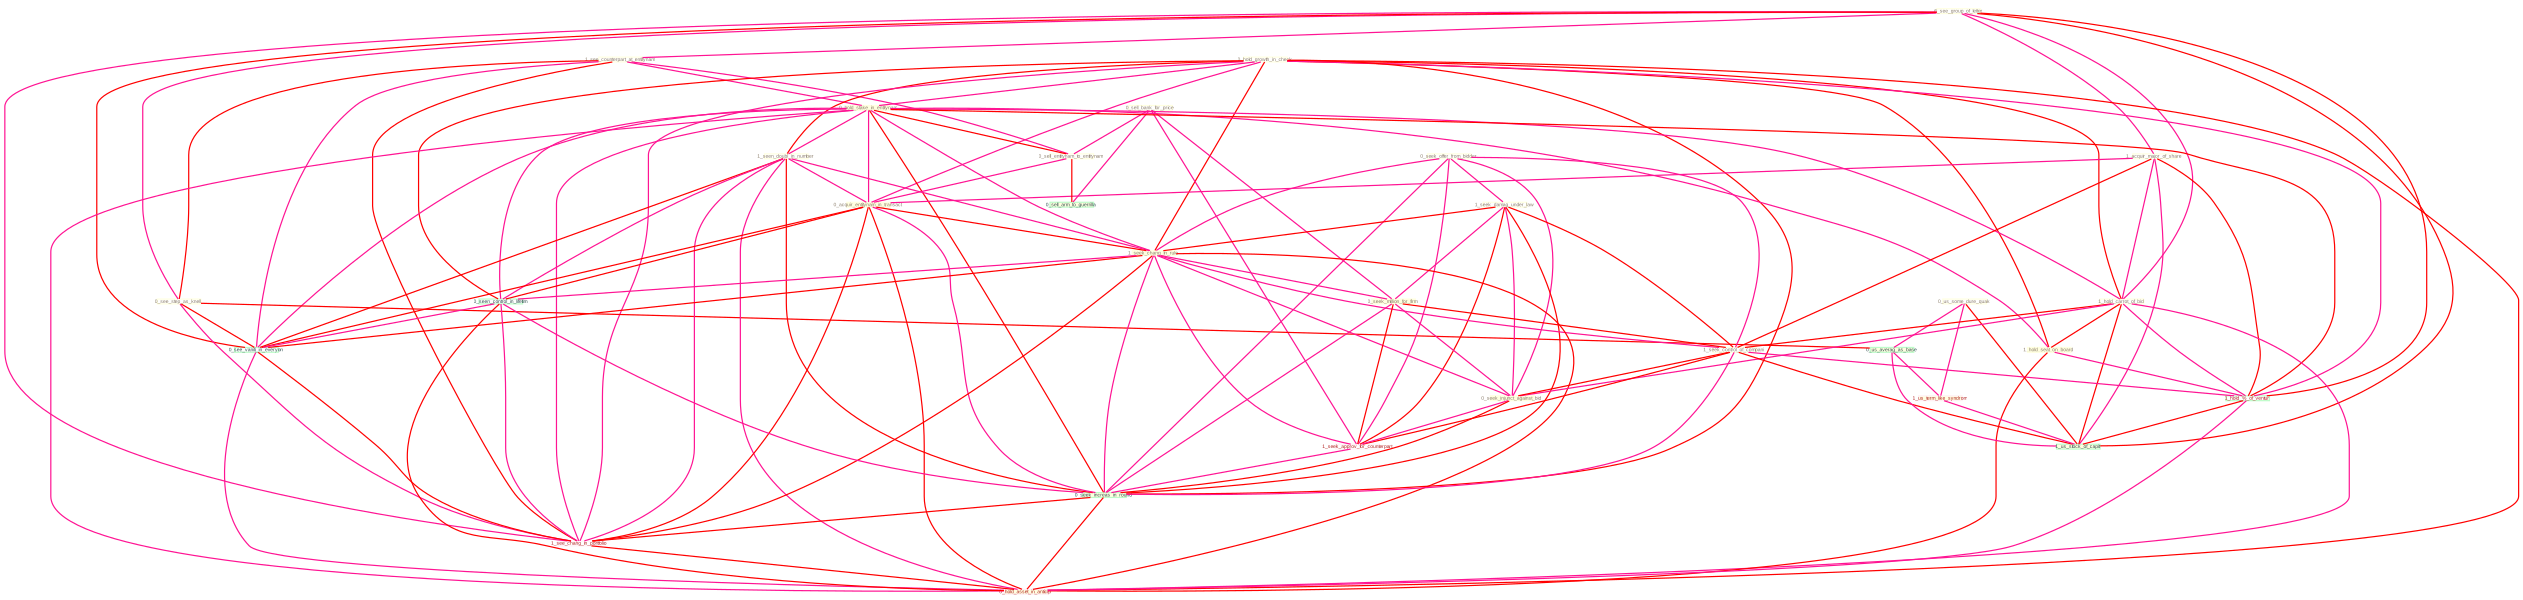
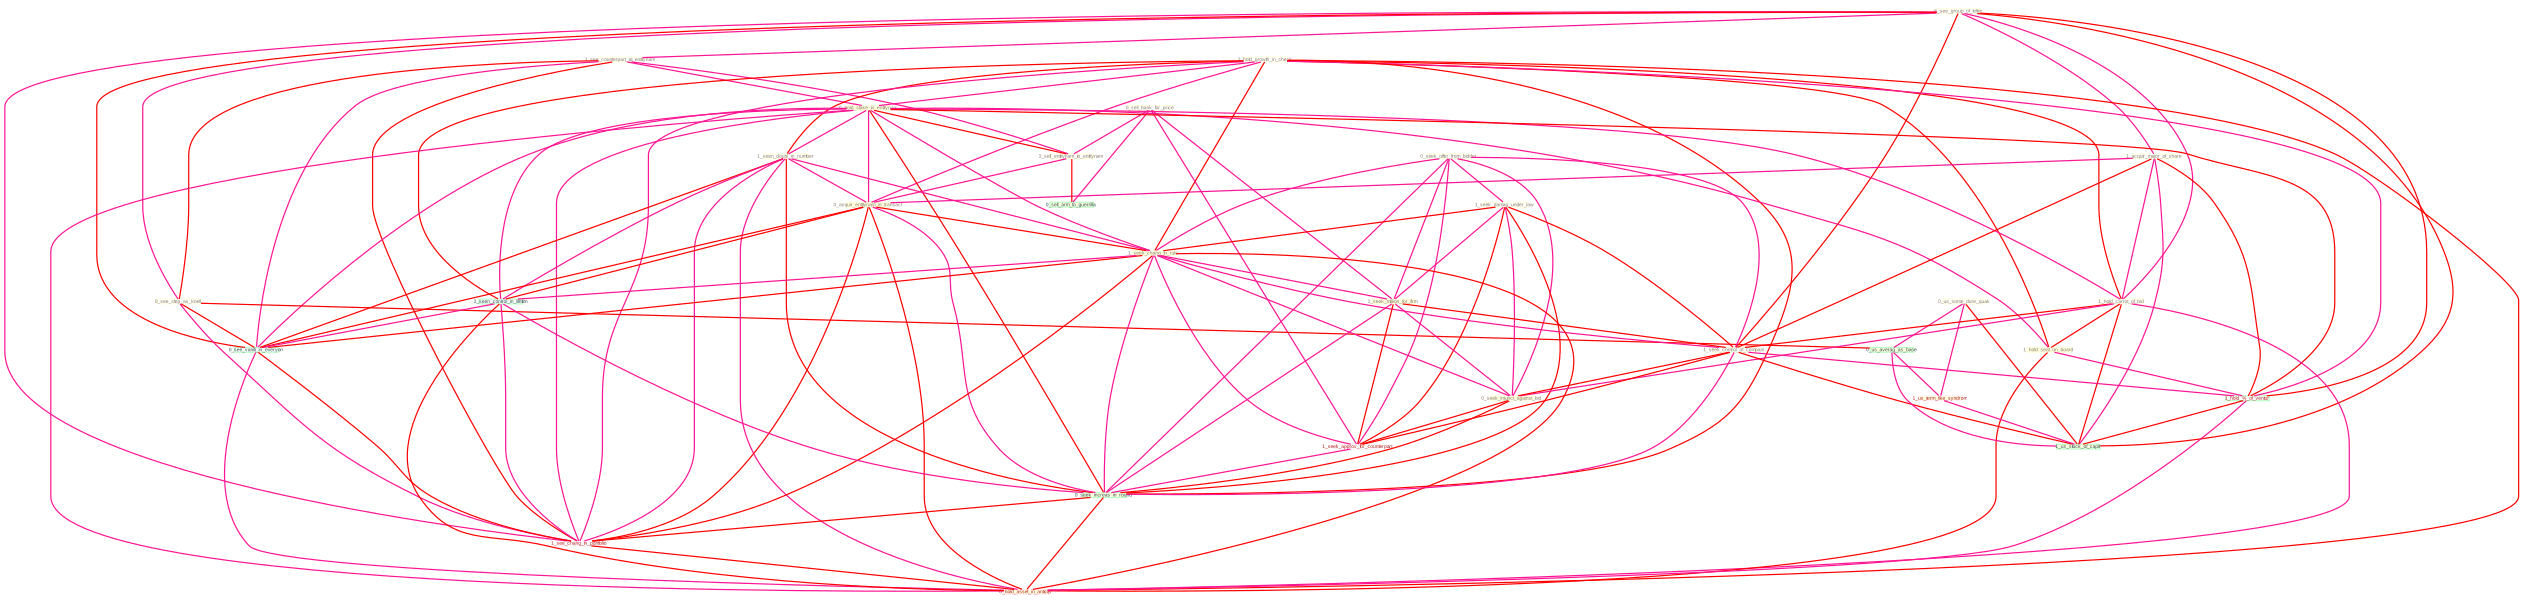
none -> (1862, 190)
none -> (1421, 229)
(2182, 354) -> none
(1435, 422) -> (1435, 422)
